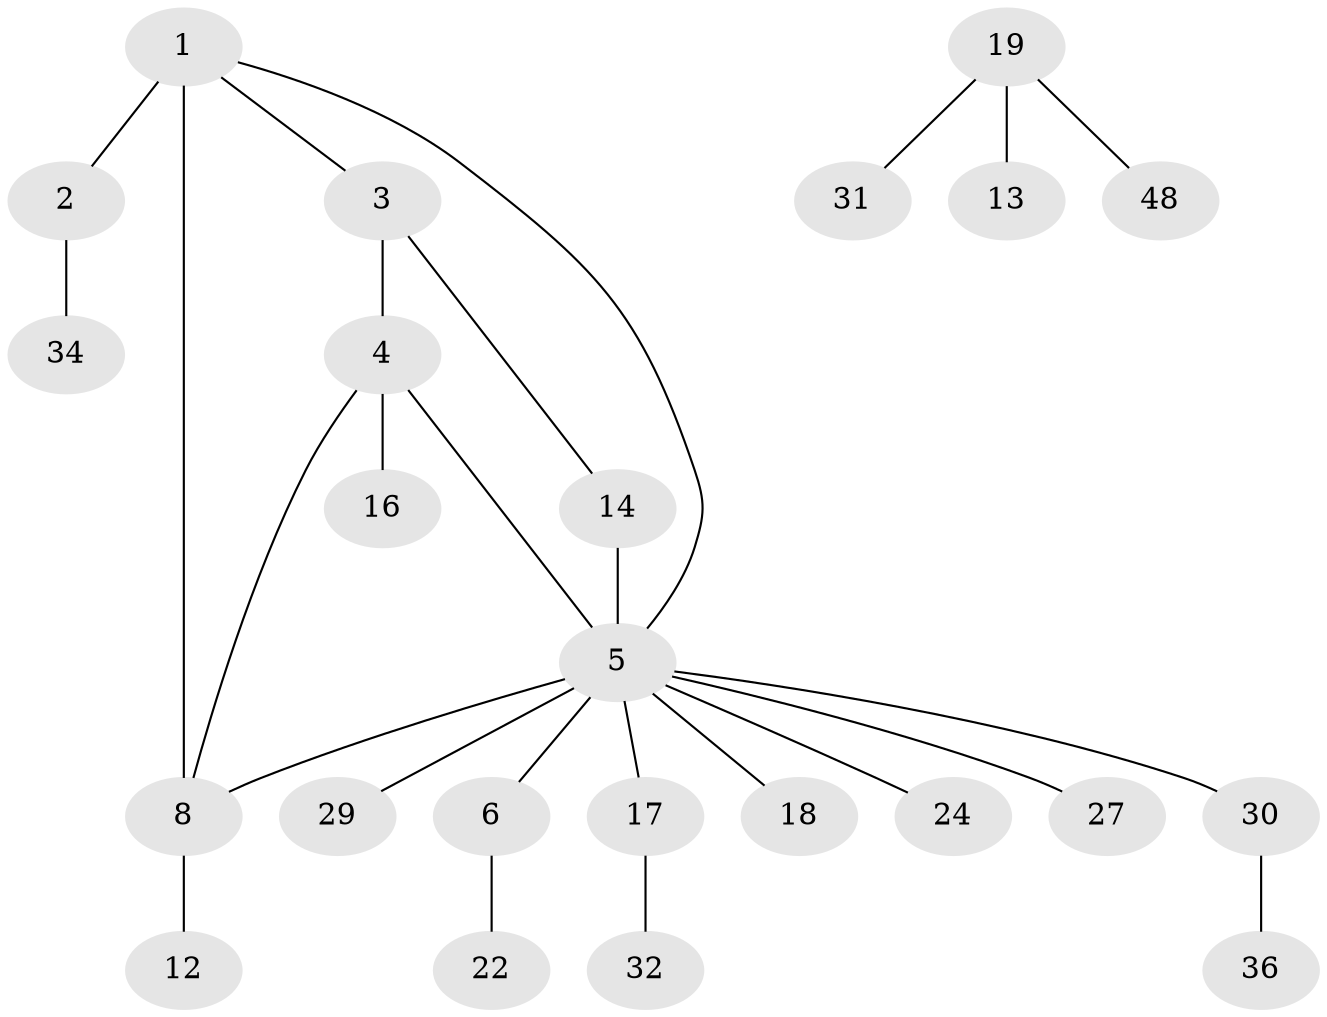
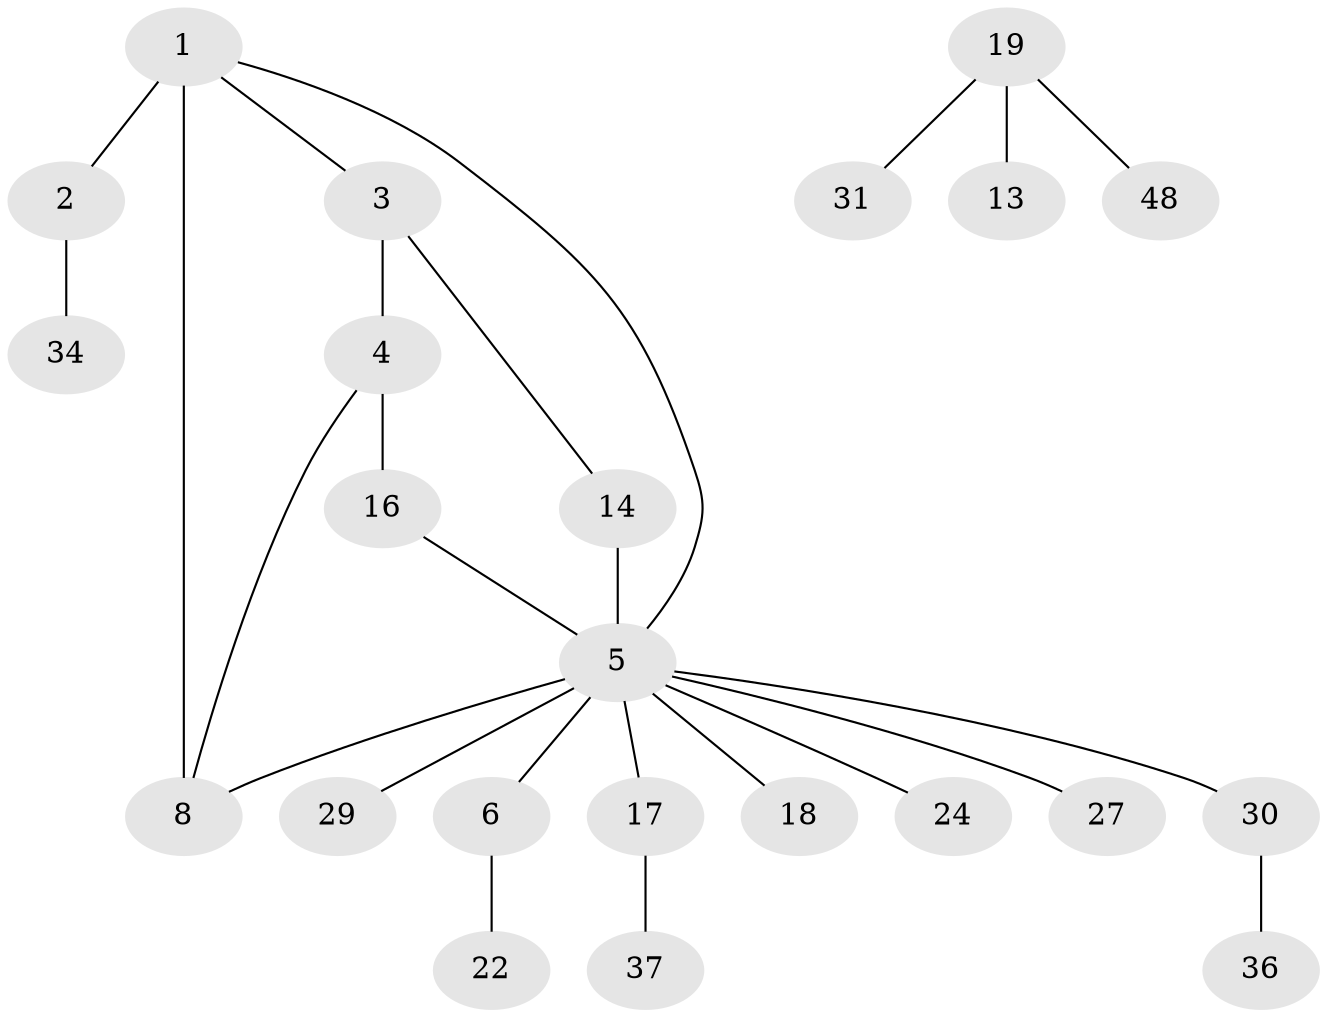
(500, 509) -> (500, 586)
(184, 970) -> none
(646, 970) -> (646, 970)
